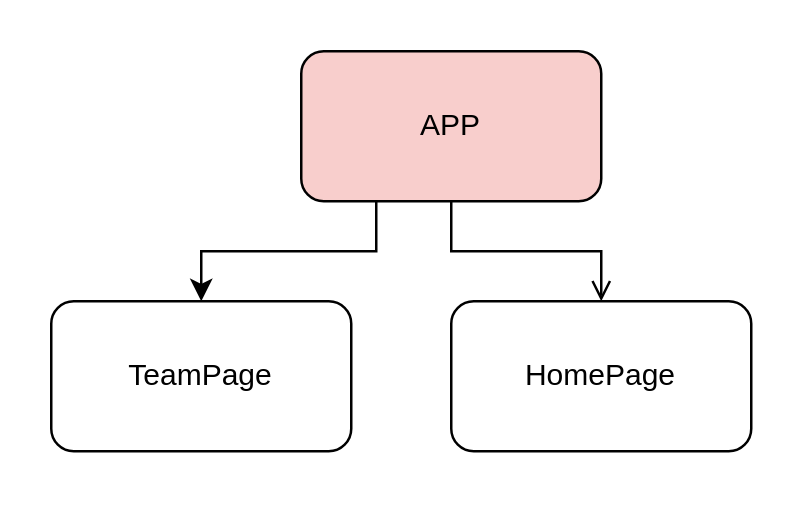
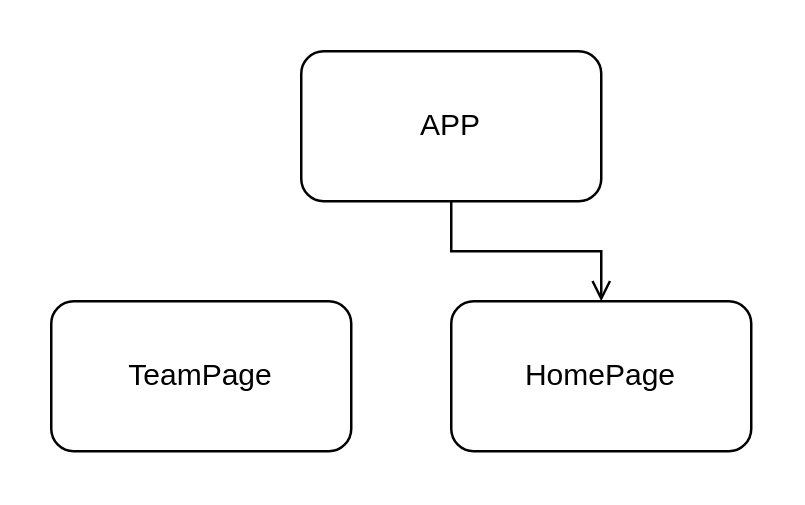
(451, 126) -> (451, 126)
(297, 251) -> none
